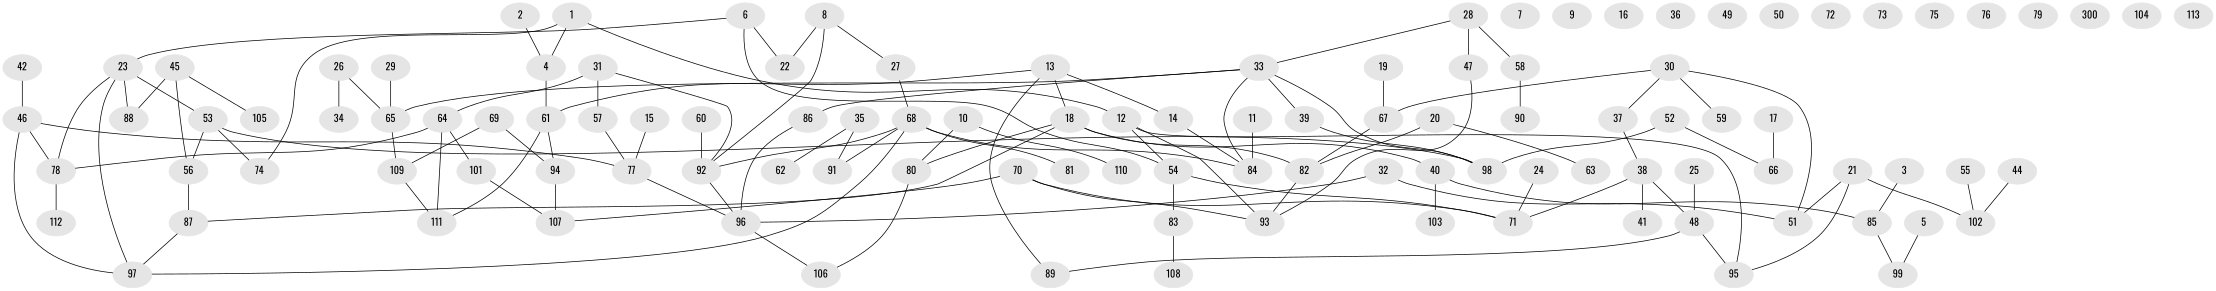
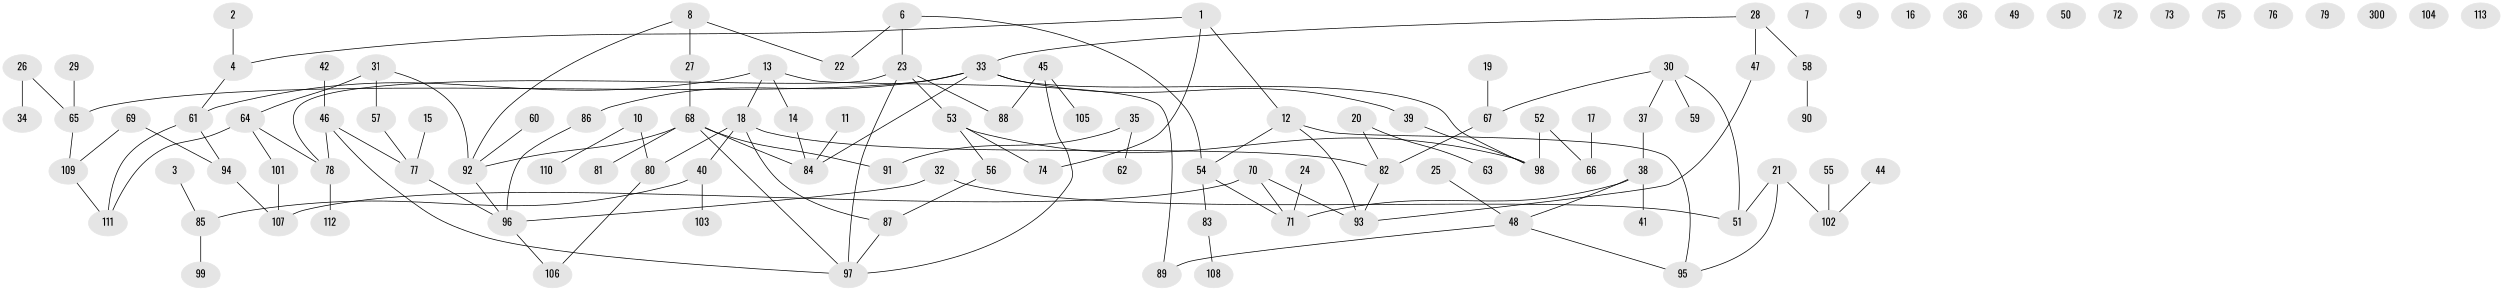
(180, 120) -> (1027, 225)
(1924, 223) -> none
